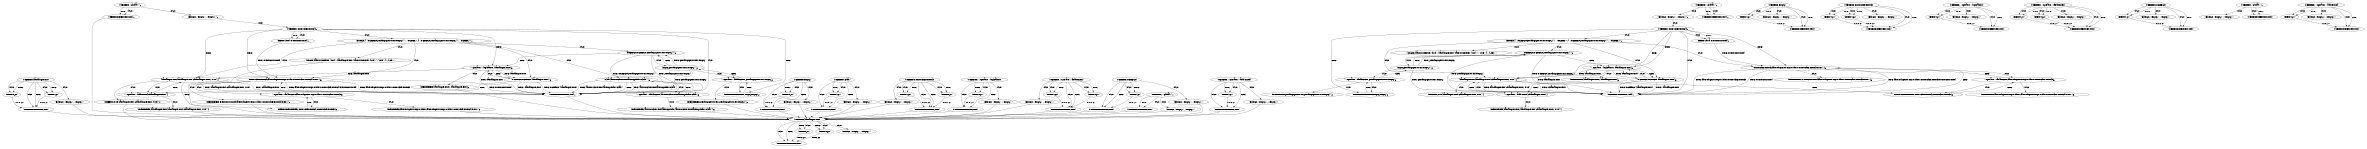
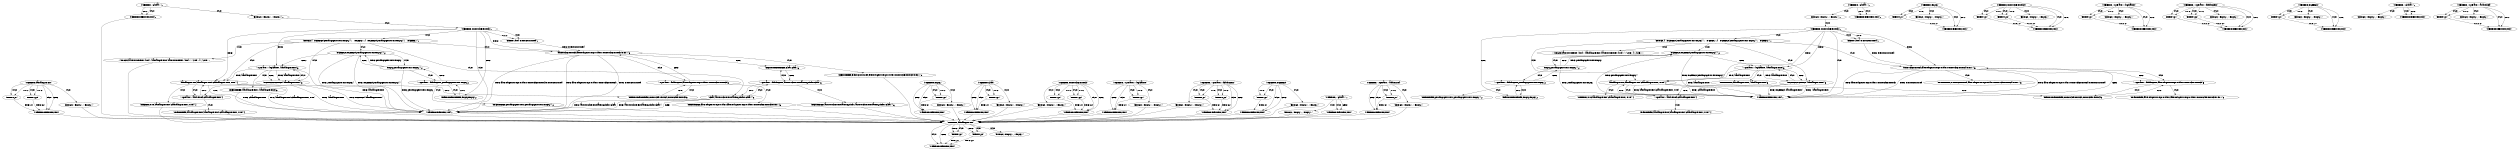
none -> (782, 68)
